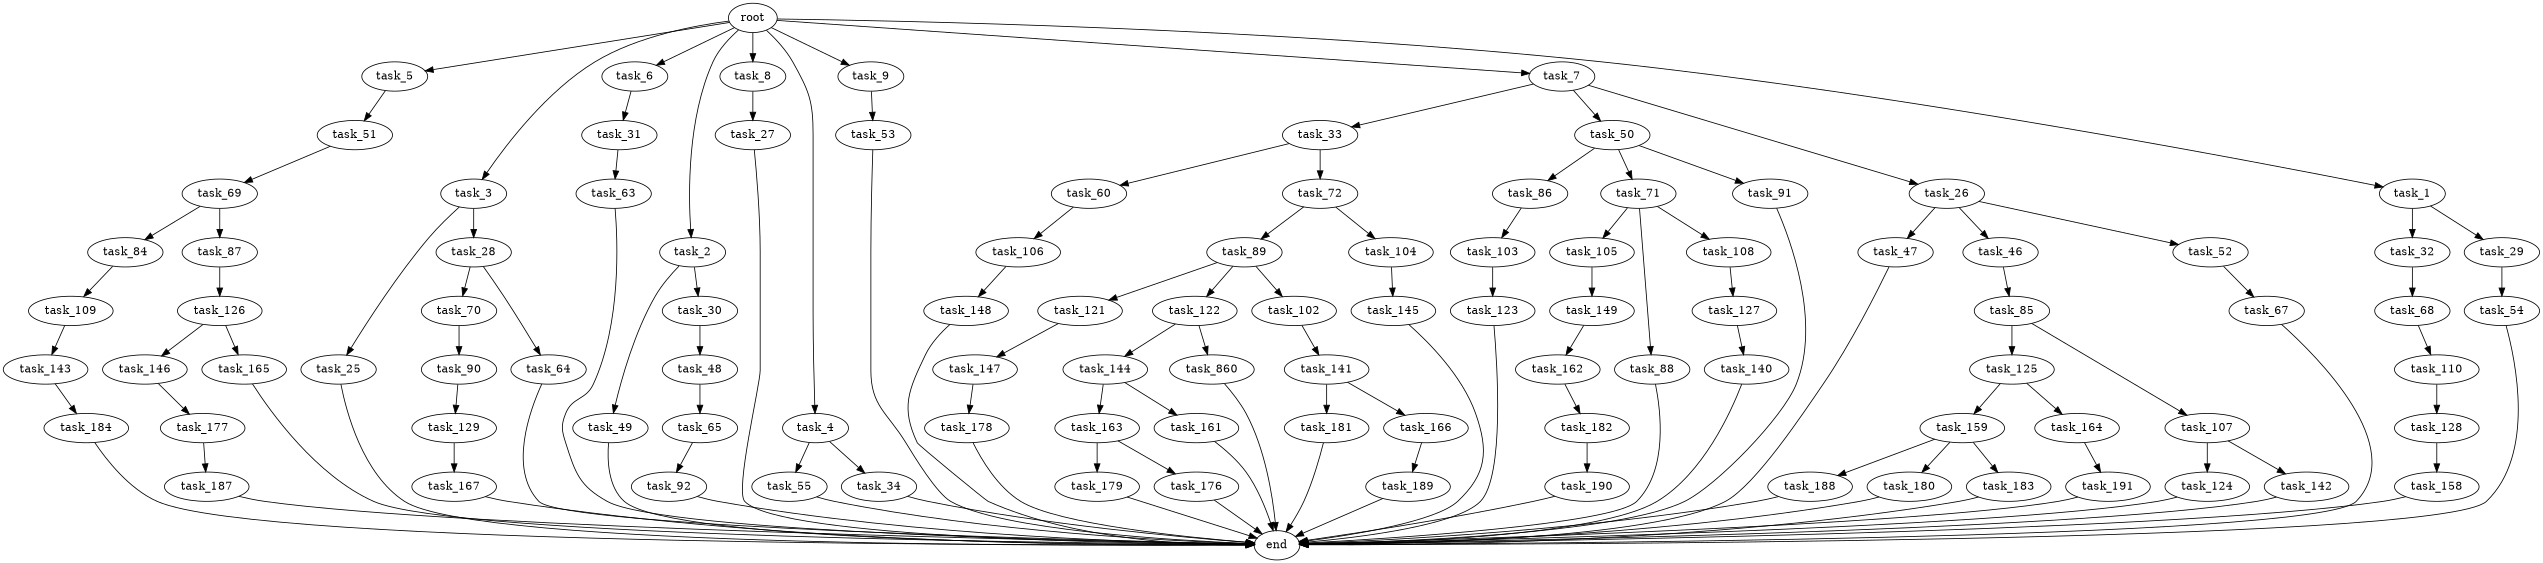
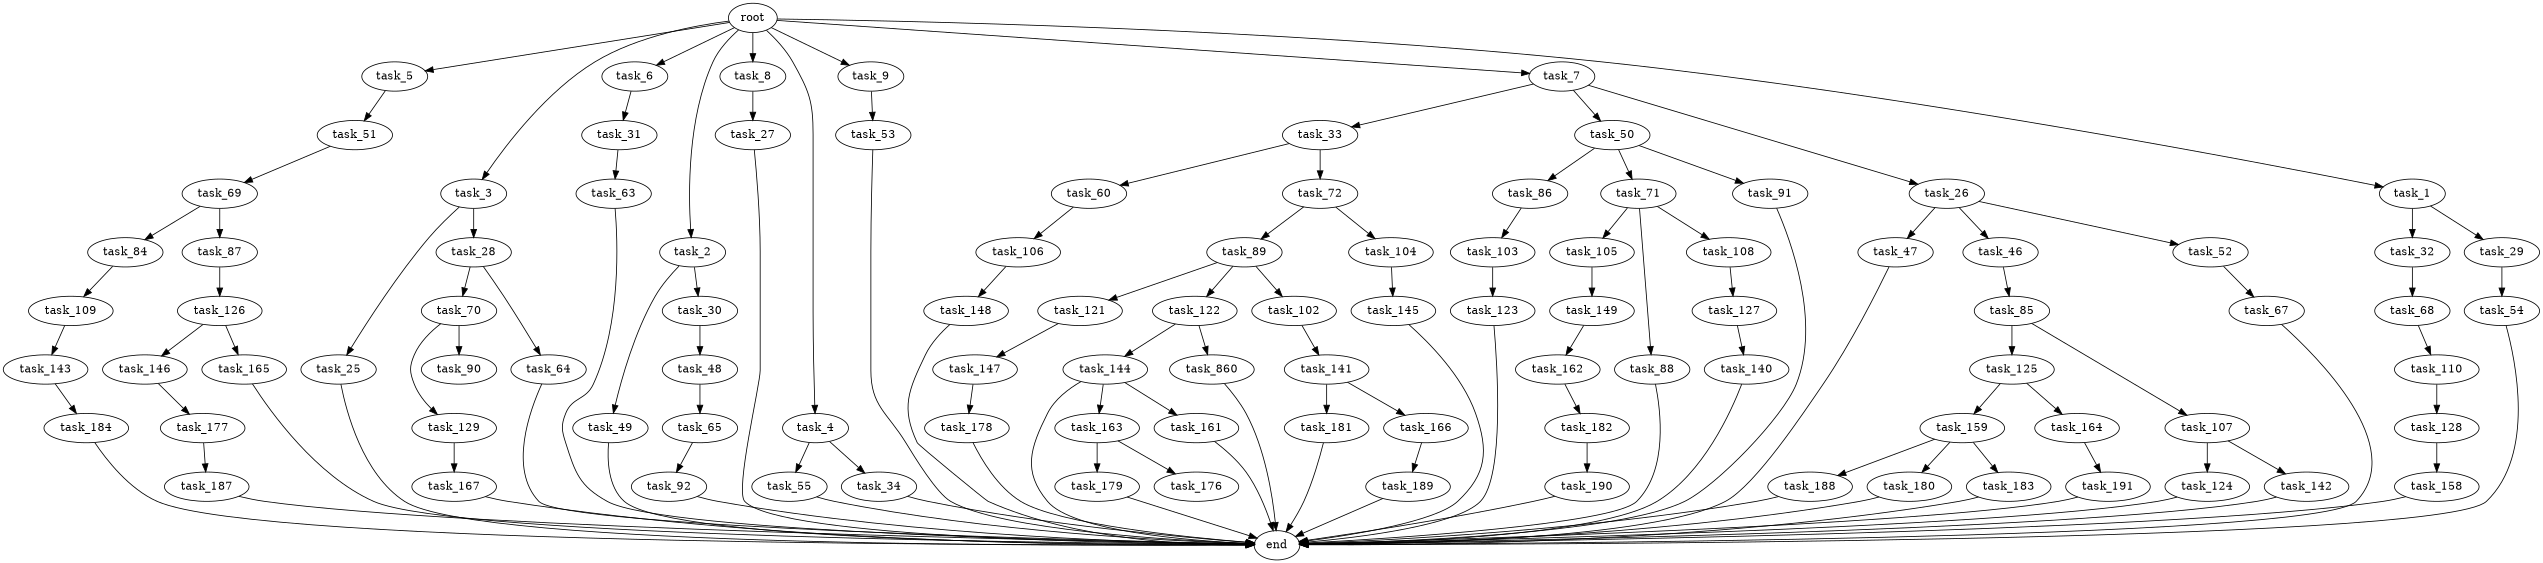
(457, 395) -> (411, 364)
(1235, 515) -> (1059, 510)
